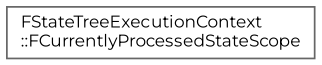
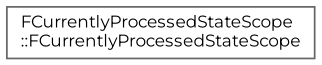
(161, 33) -> (161, 33)
